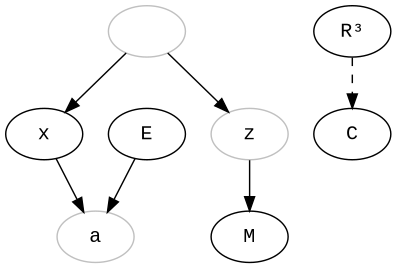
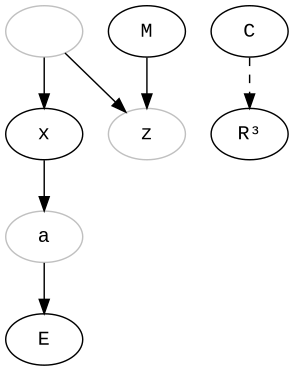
(352, 76) -> (250, 76)
(250, 178) -> (147, 76)
(125, 179) -> (44, 281)
